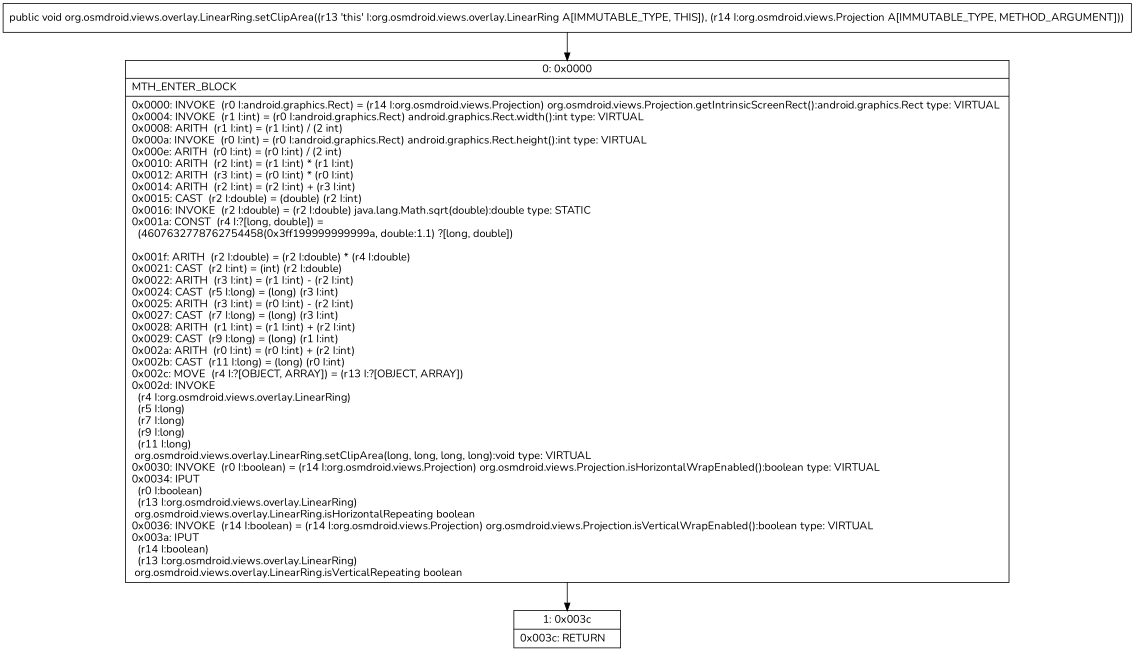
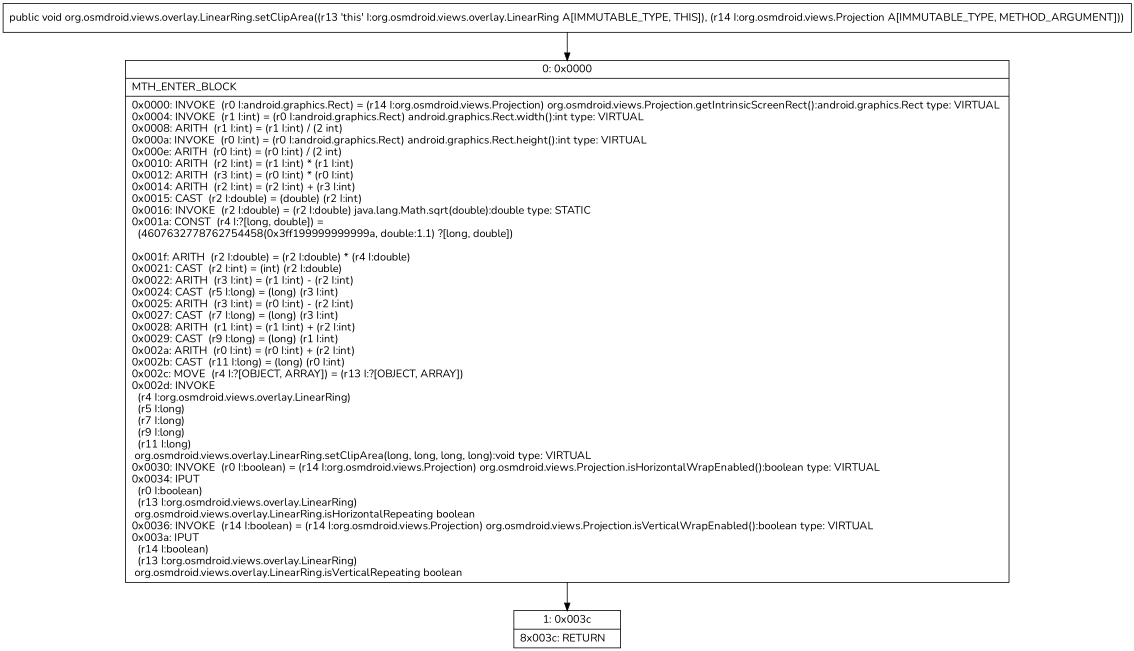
(567, 638) -> (567, 638)
